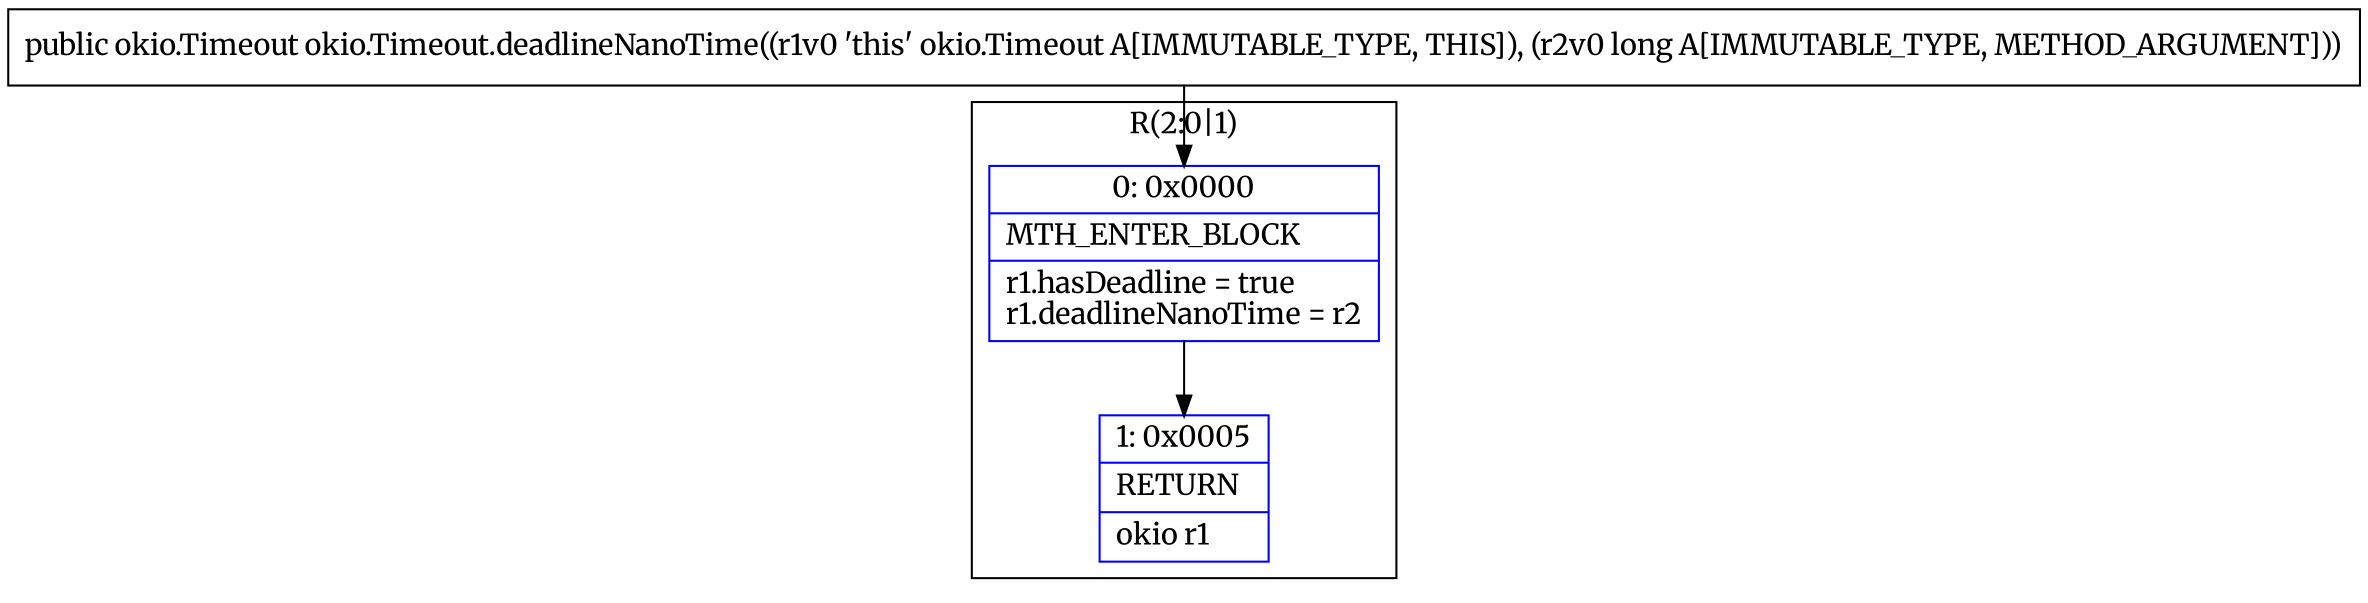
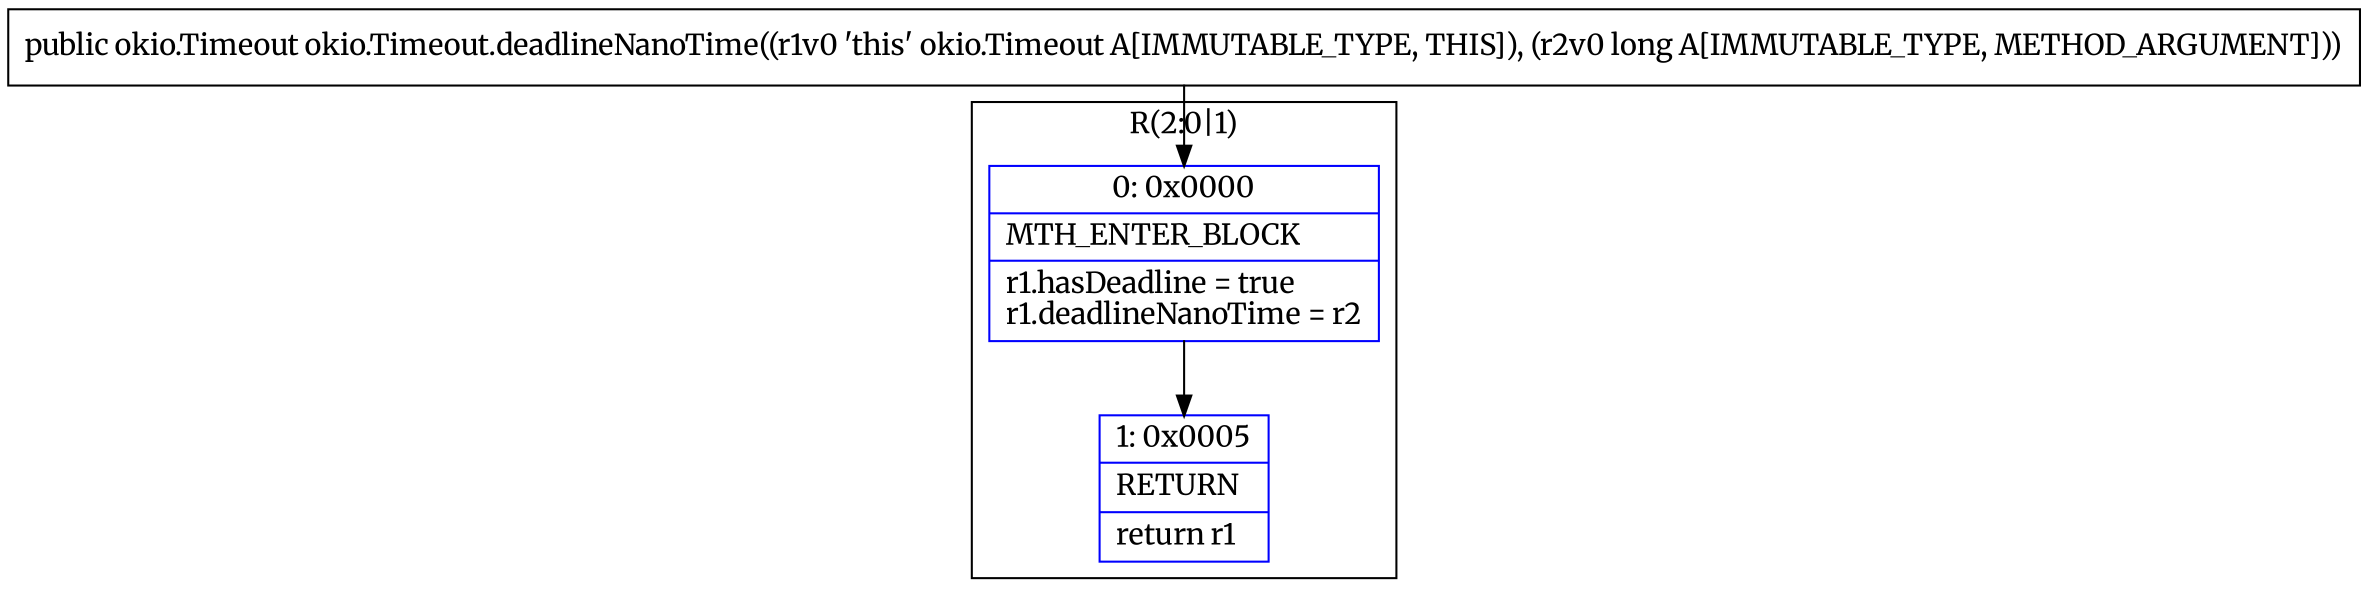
(1163, 536) -> (1176, 536)
